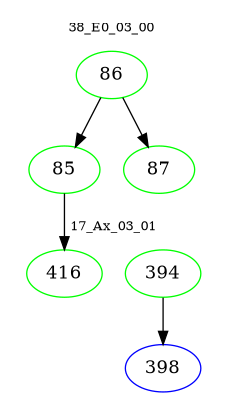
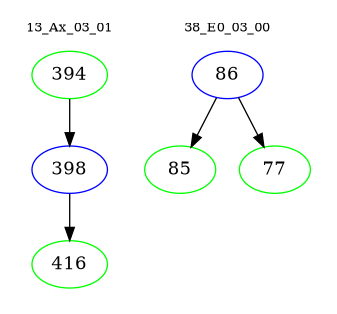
(112, 75) -> (228, 75)
(159, 170) -> (275, 170)
(64, 222) -> (70, 211)
(114, 227) -> (70, 28)
